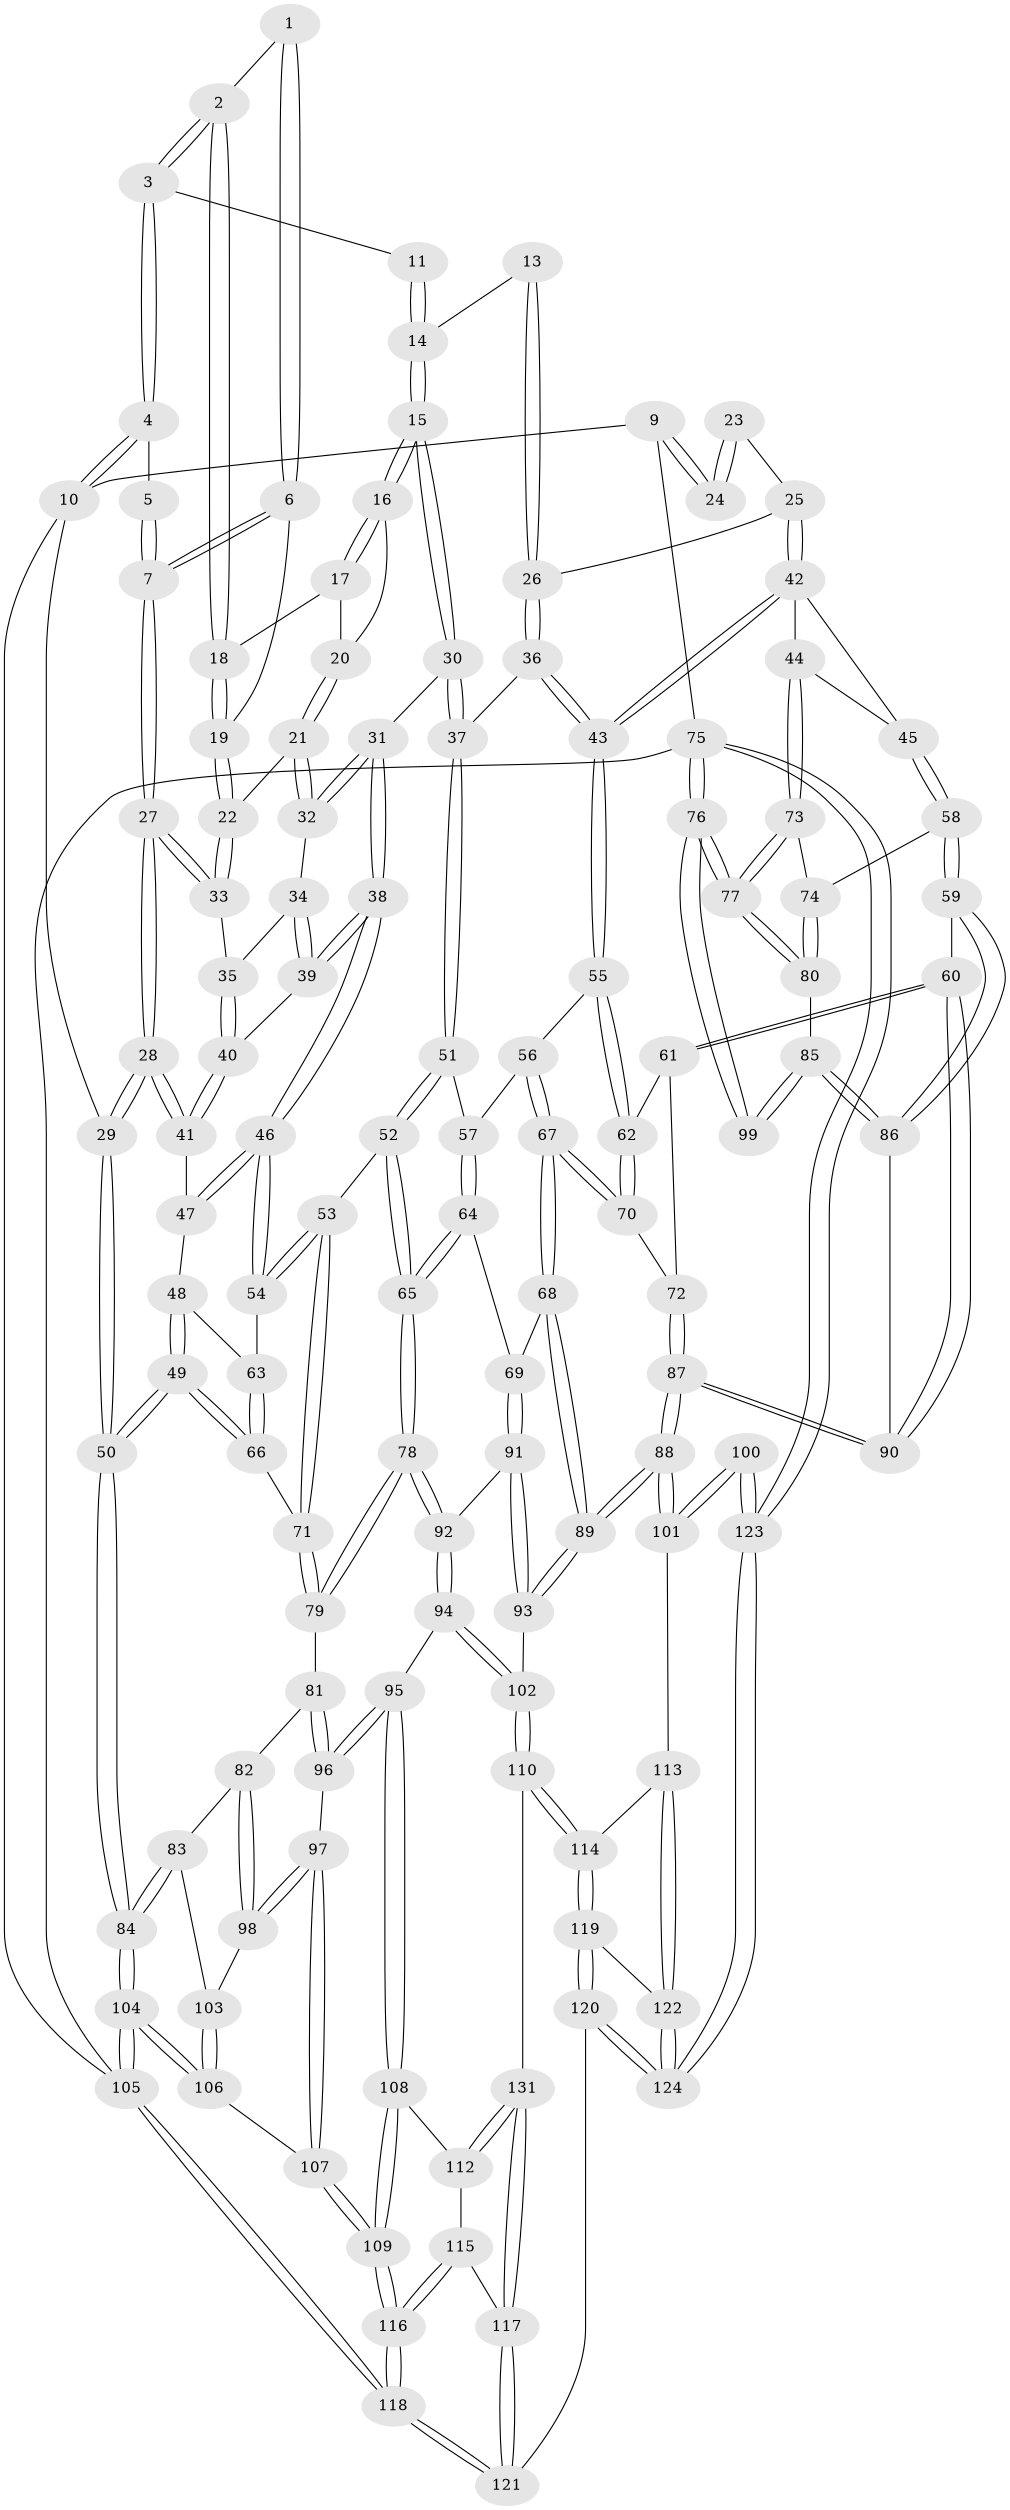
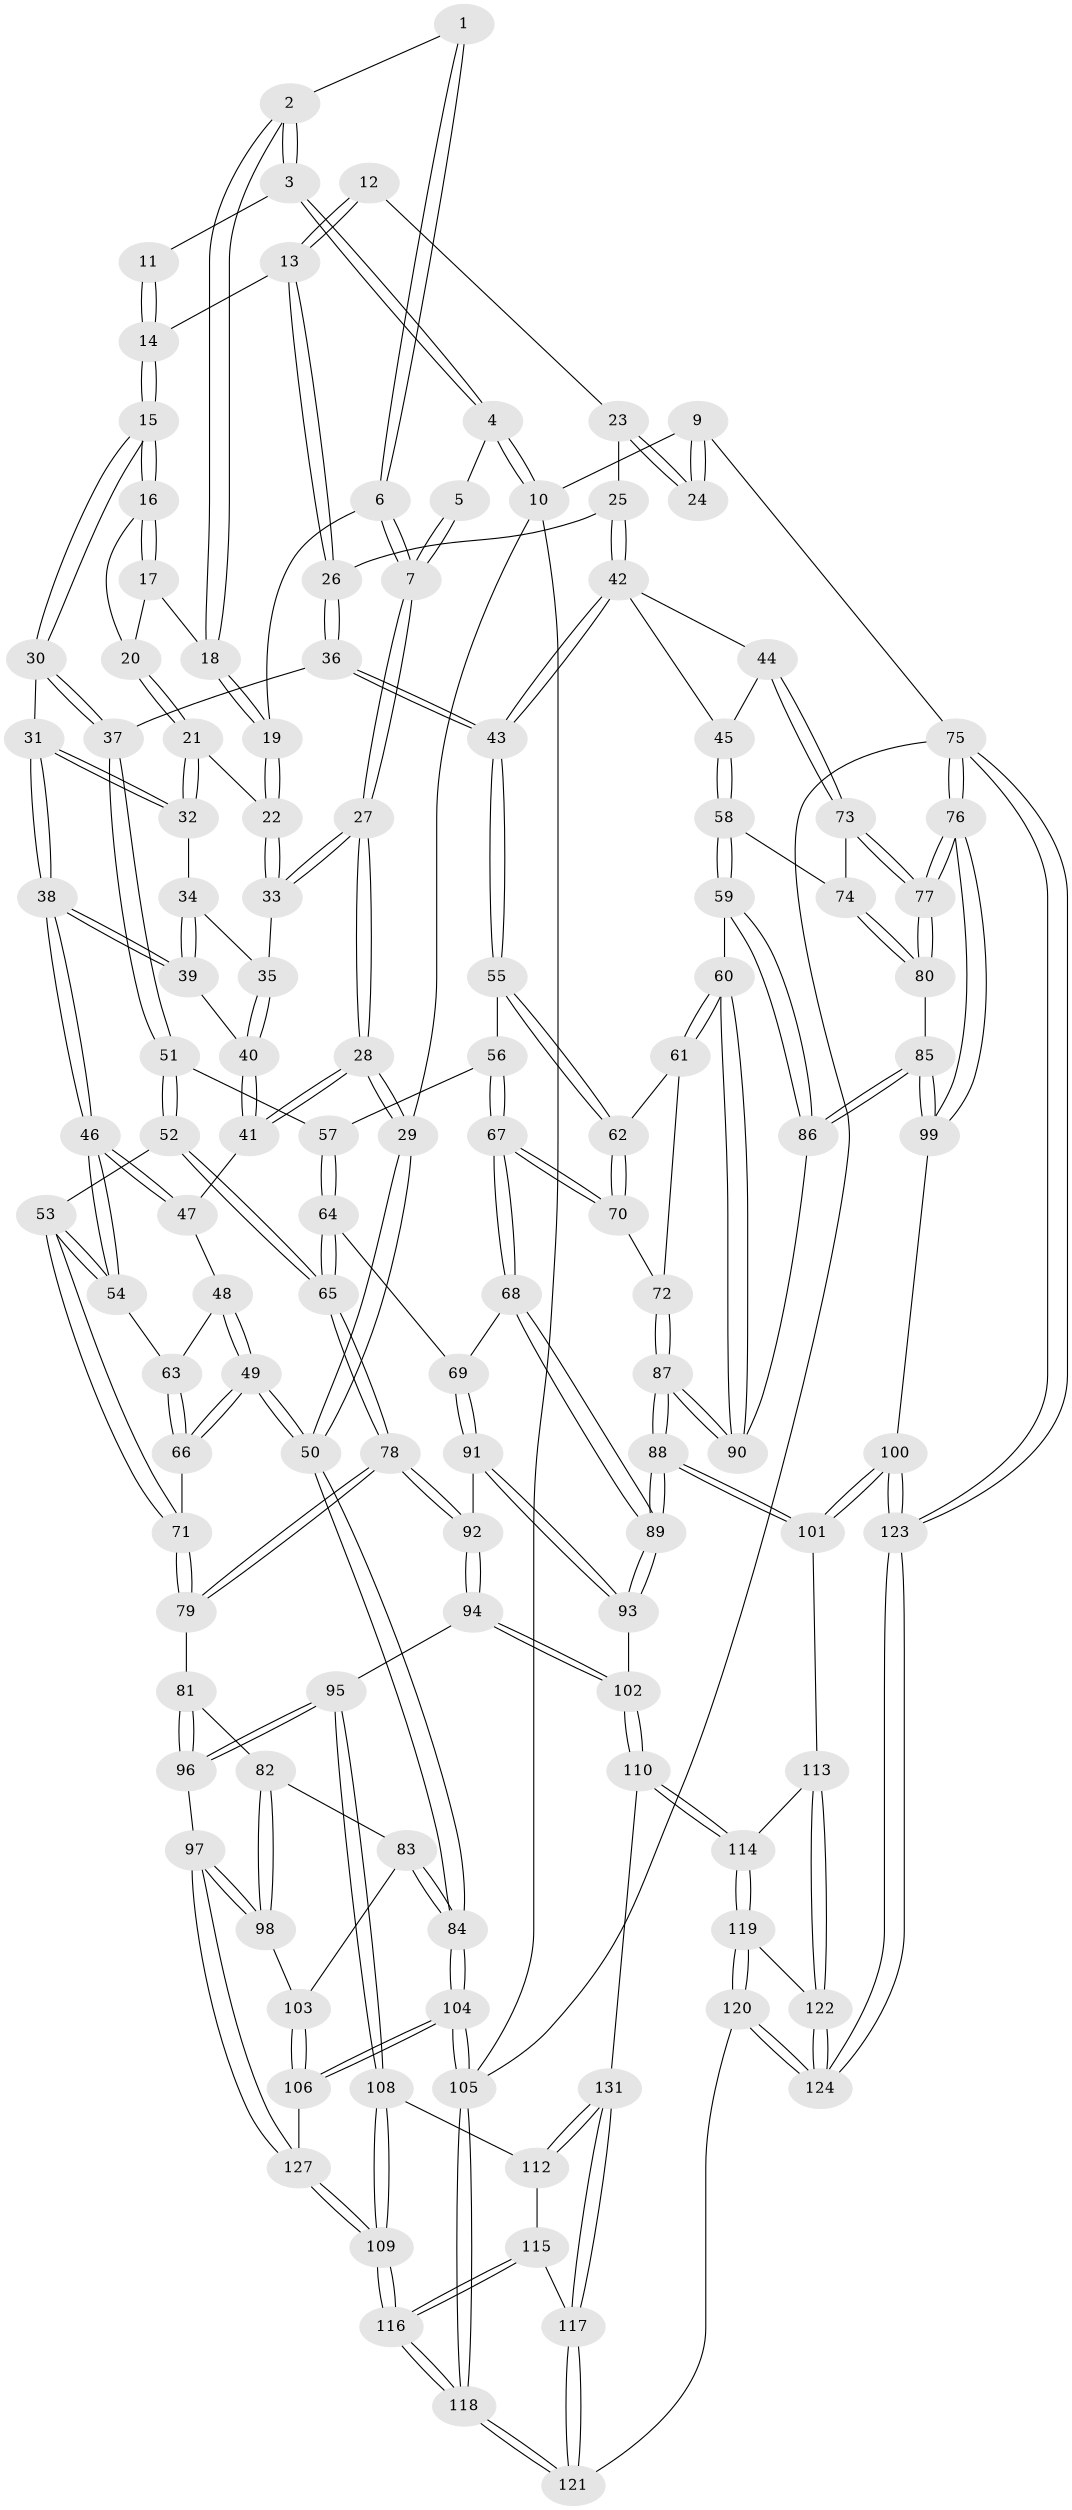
none -> (369, 183)
none -> (913, 1294)
(315, 2168) -> (299, 2168)
